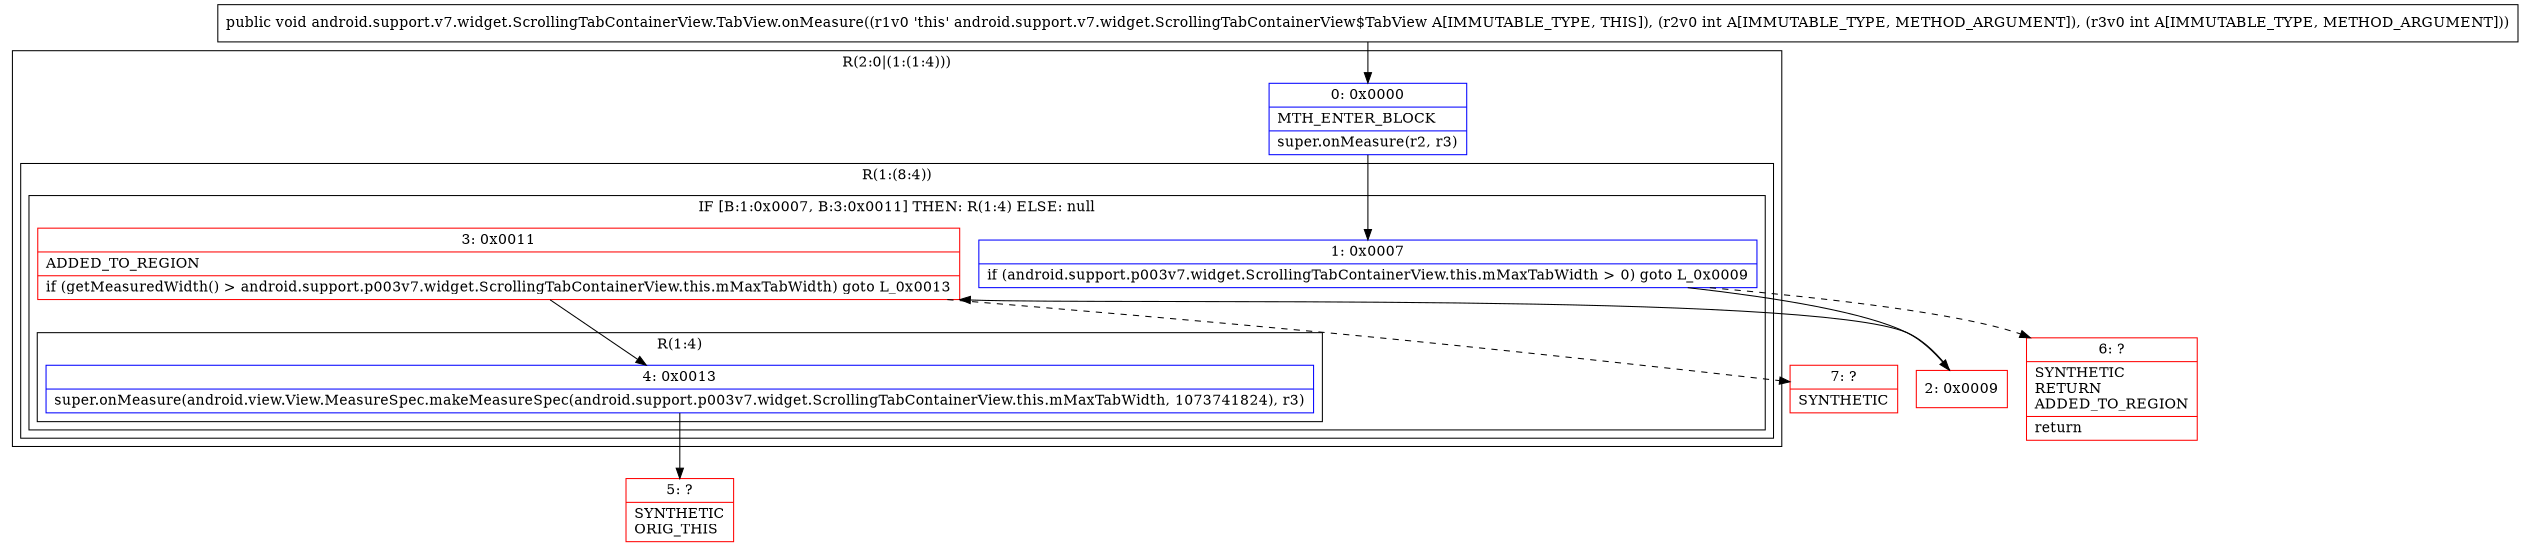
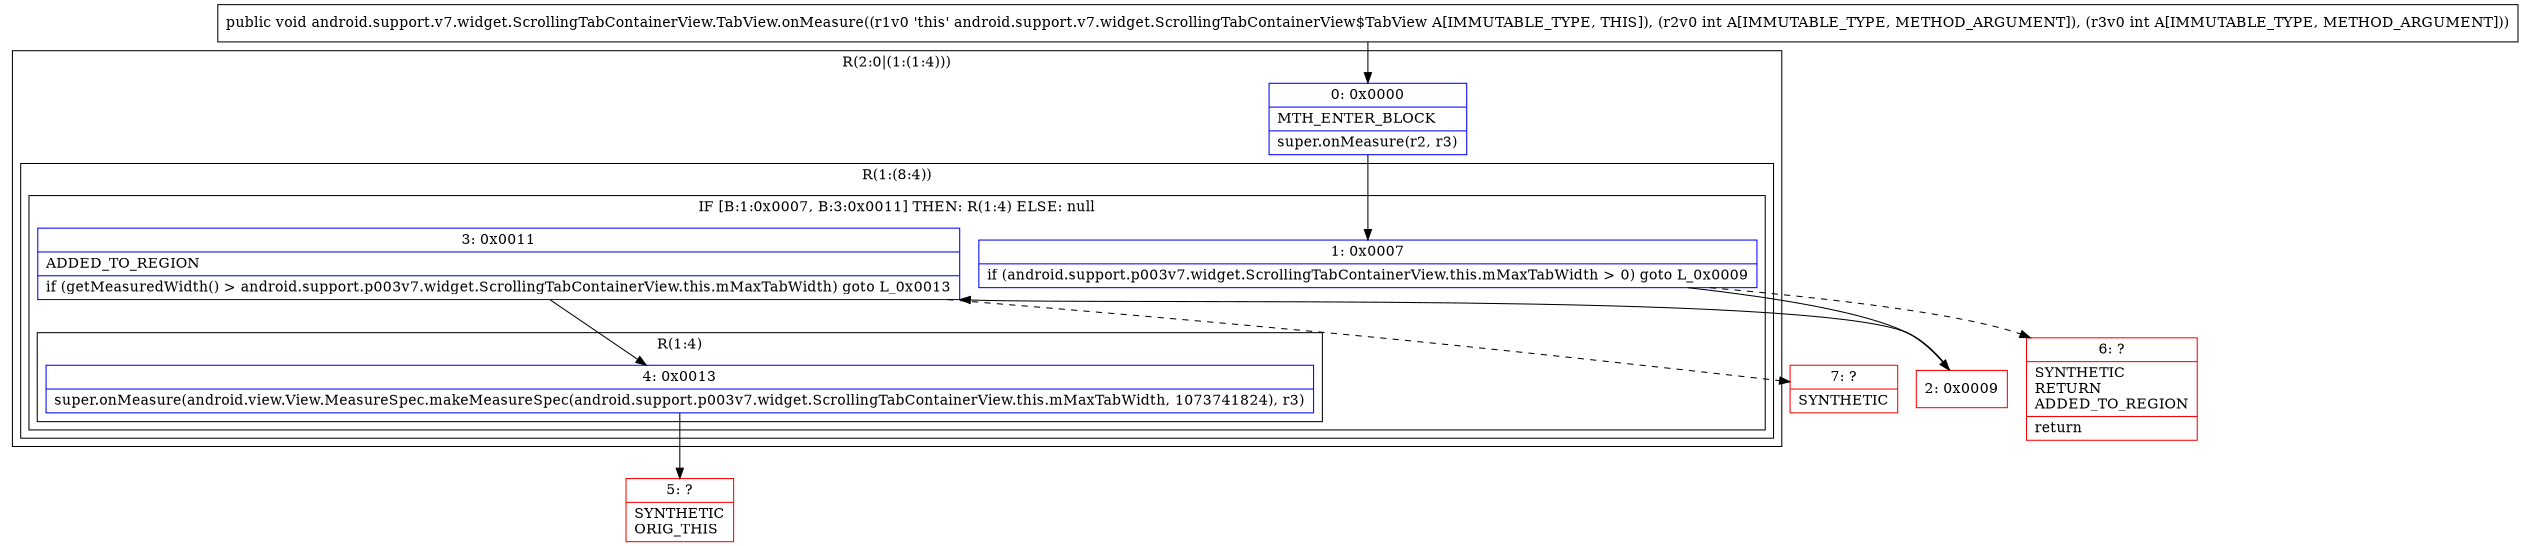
(499, 264) -> (499, 264)
